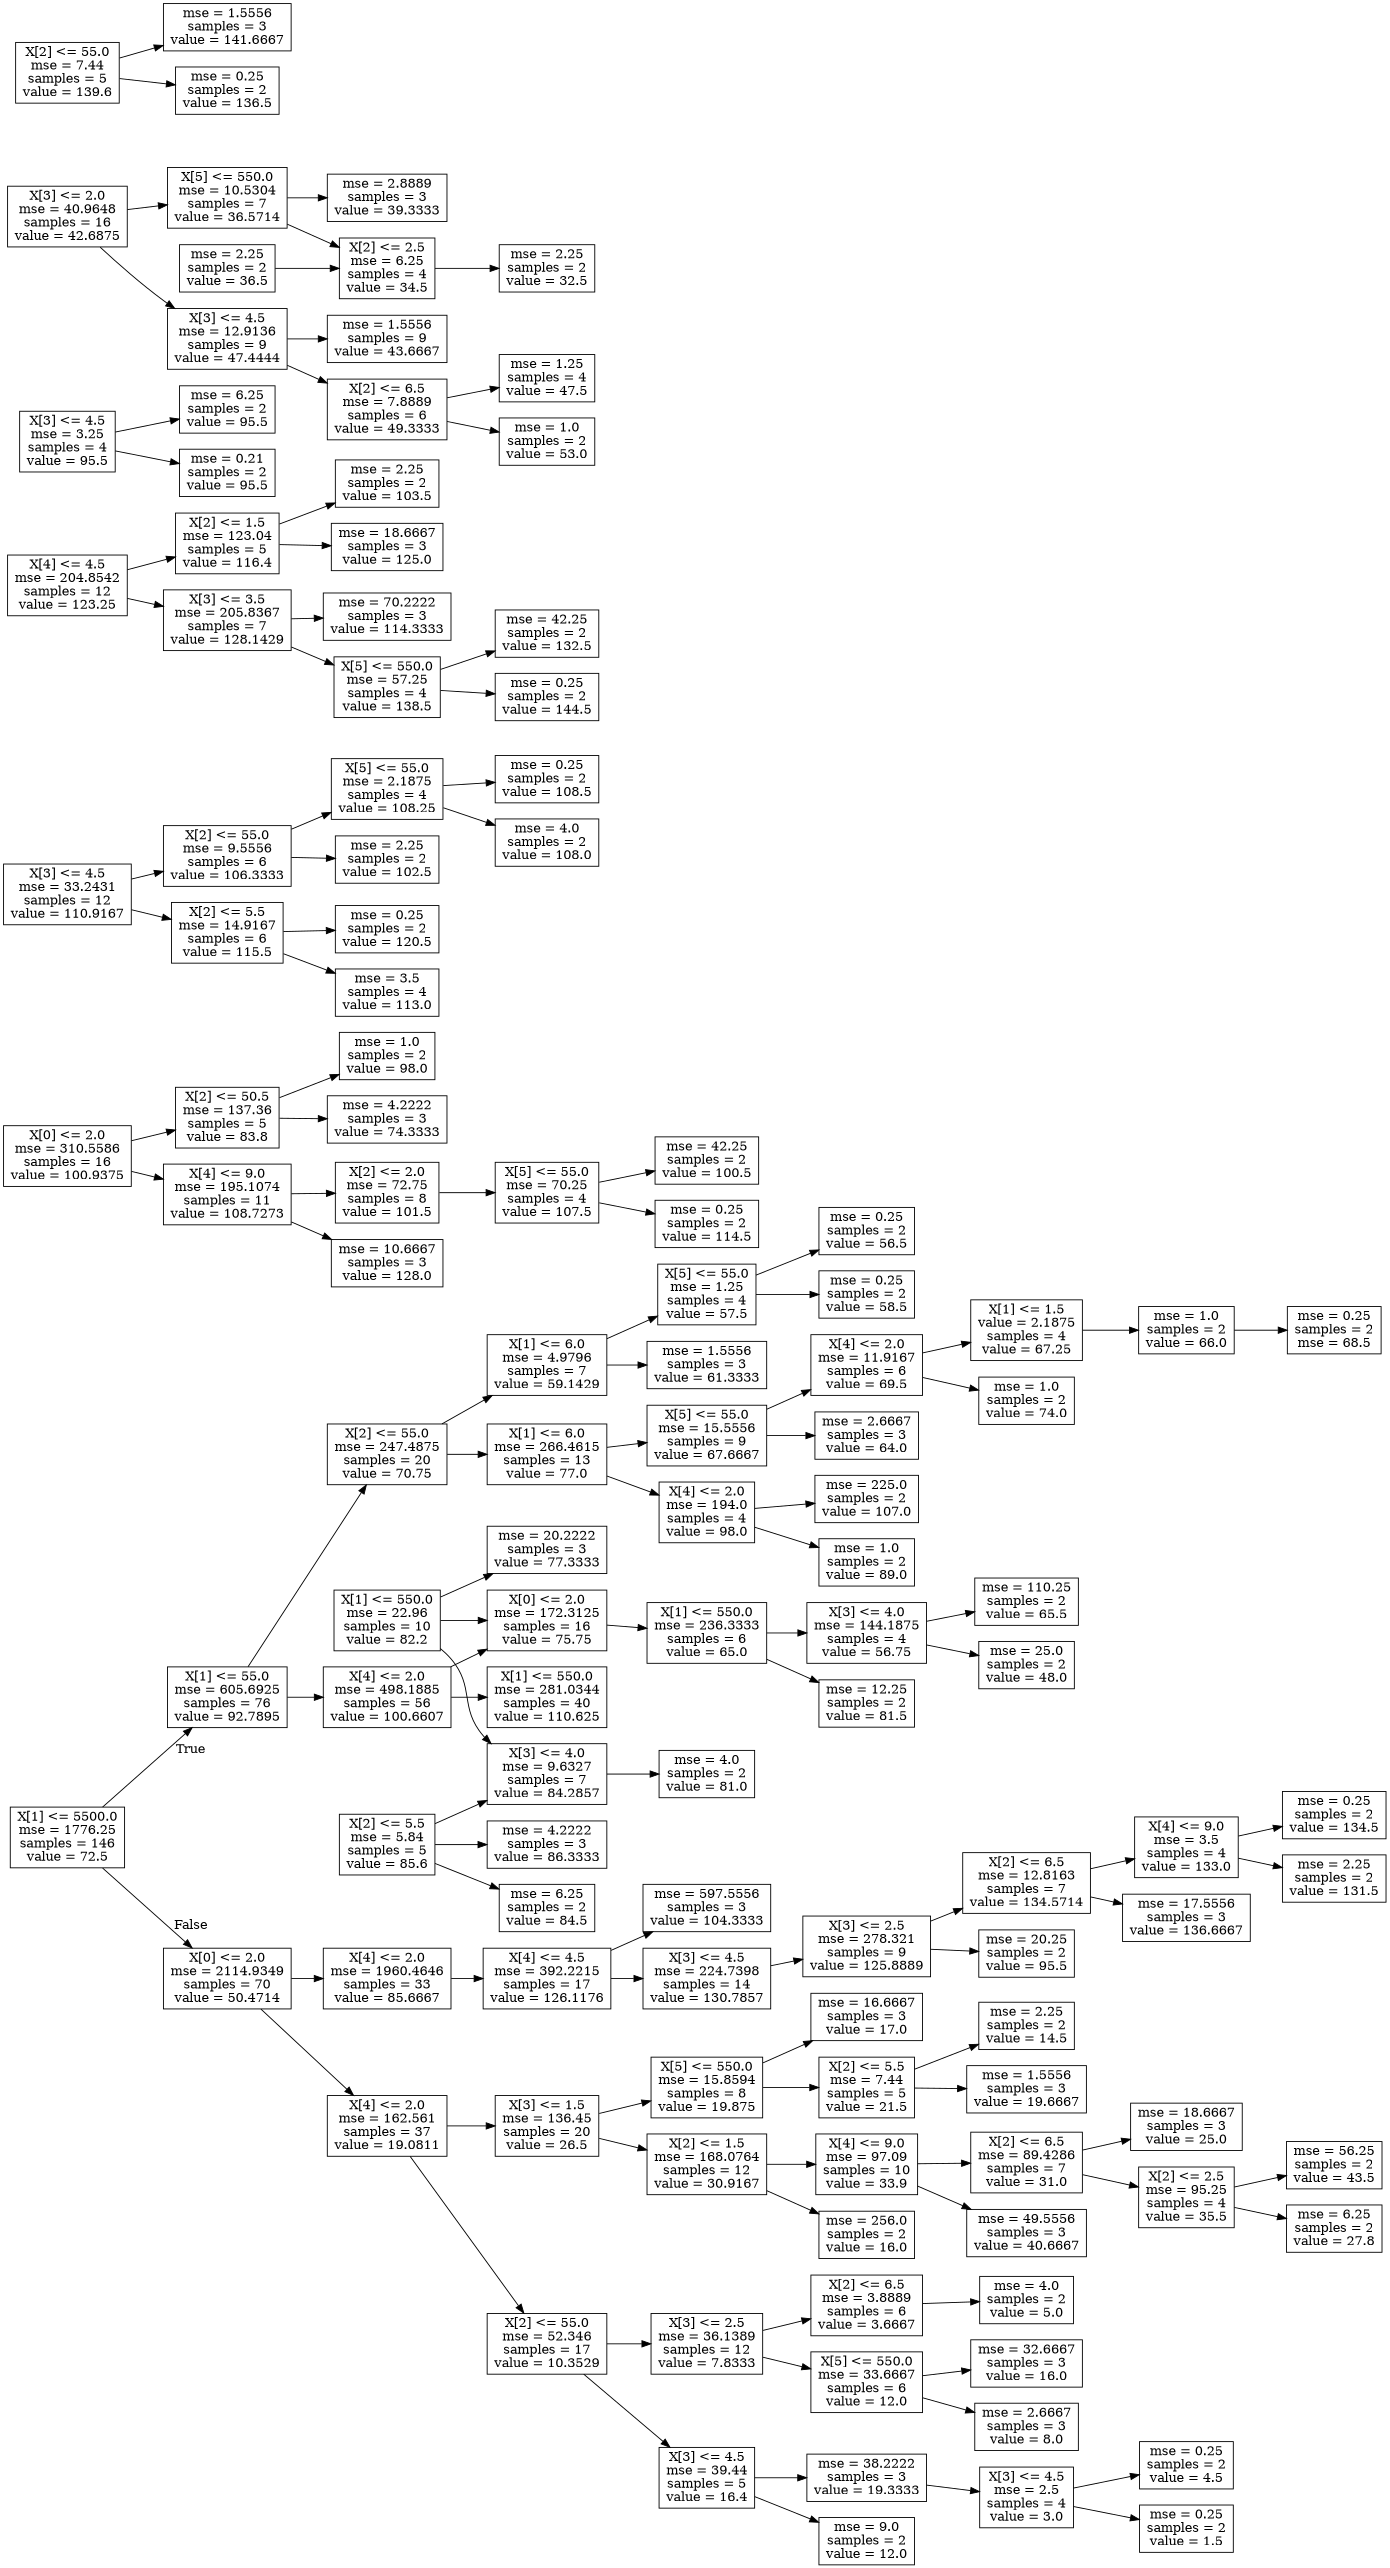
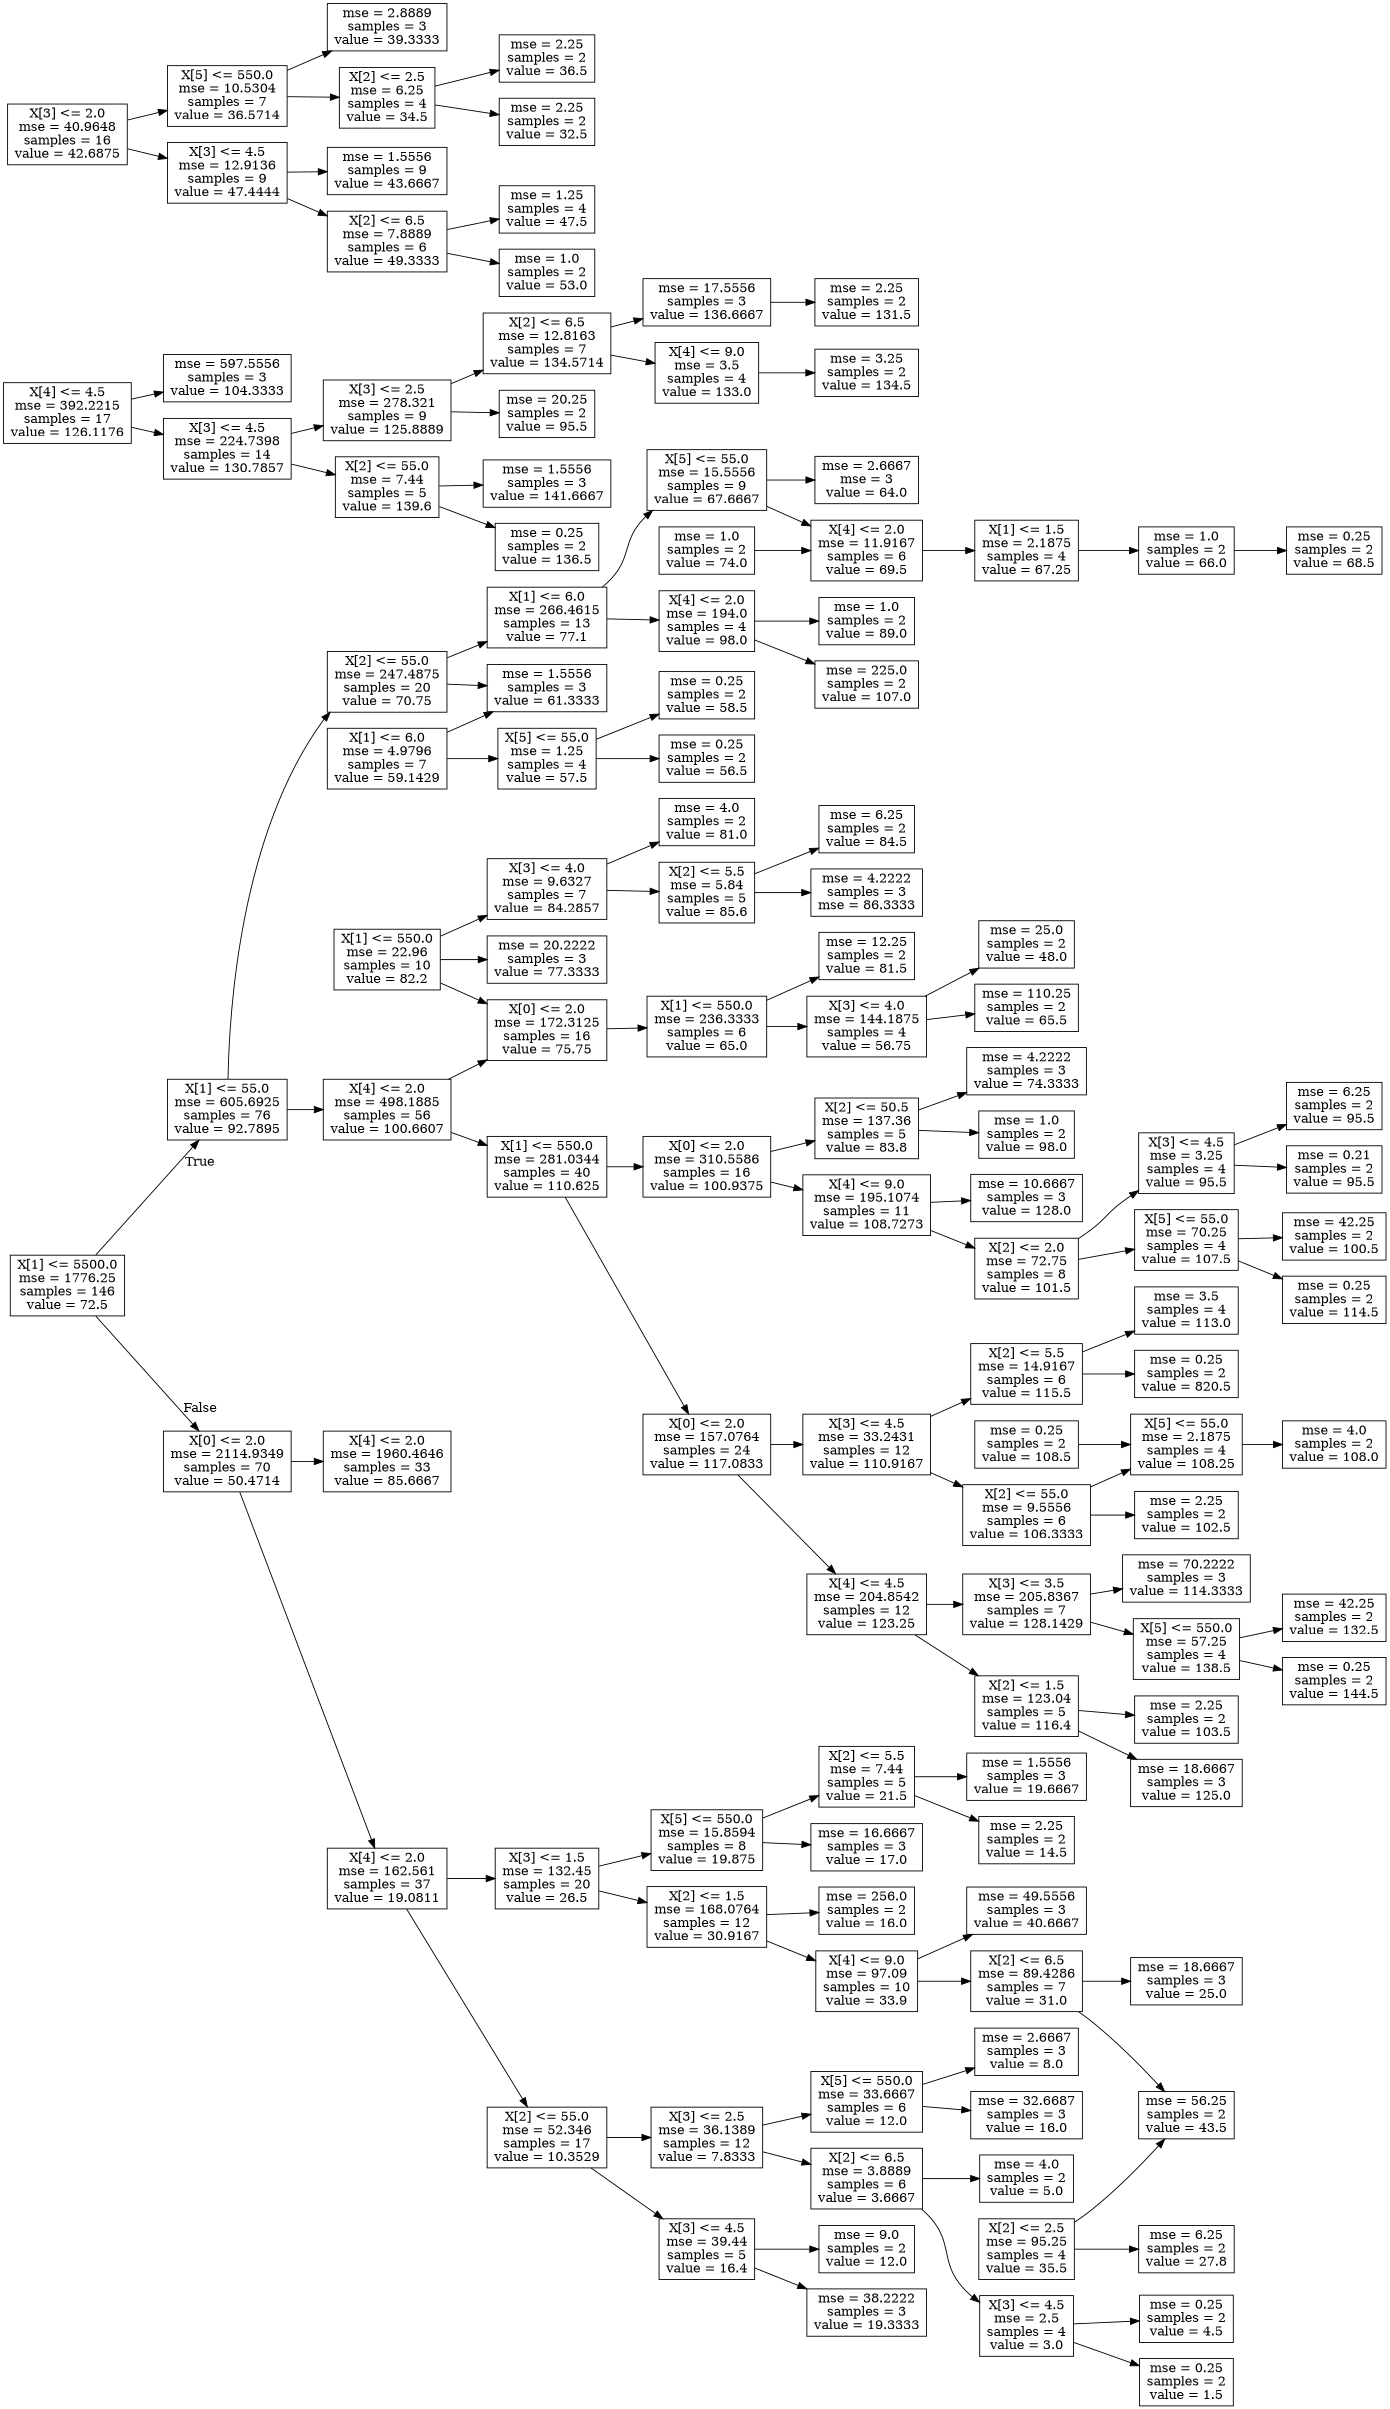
(303, 268) -> (463, 79)
none -> (309, 468)
(465, 784) -> (1100, 1445)
(387, 929) -> (1186, 1374)
none -> (620, 1167)
none -> (1105, 1217)
(1027, 1330) -> (1027, 551)
(1334, 1330) -> (1334, 551)
(946, 1383) -> (778, 551)
(463, 1412) -> (463, 685)
(867, 1436) -> (867, 480)
none -> (707, 1445)
(547, 1454) -> (547, 618)
(457, 1814) -> (629, 891)
(1334, 1815) -> (867, 373)
(547, 1845) -> (867, 893)
(1256, 1862) -> (788, 302)
(463, 1979) -> none
(547, 2126) -> (547, 1879)
(1106, 2180) -> (1120, 2046)
(1027, 2363) -> (1027, 2115)
(949, 2488) -> (947, 2253)
